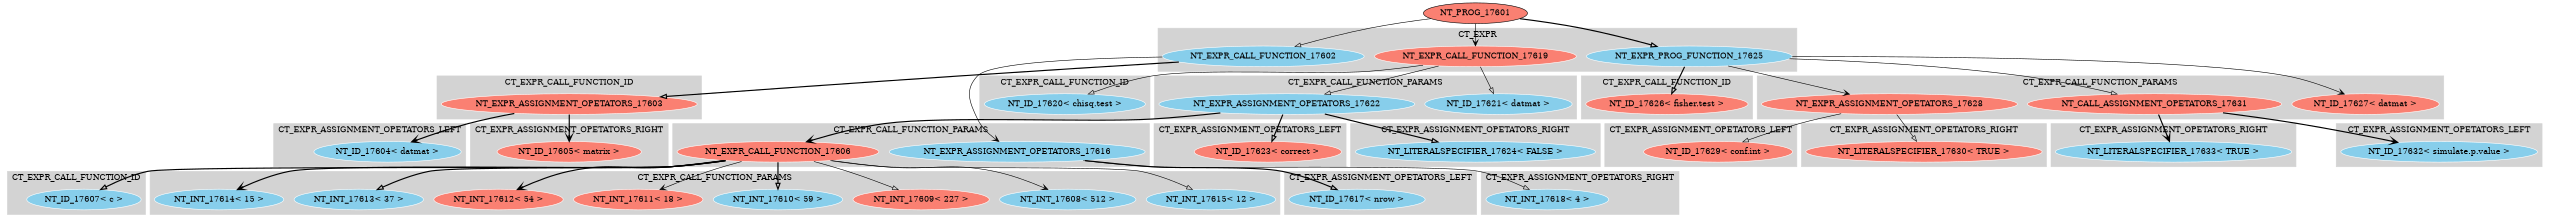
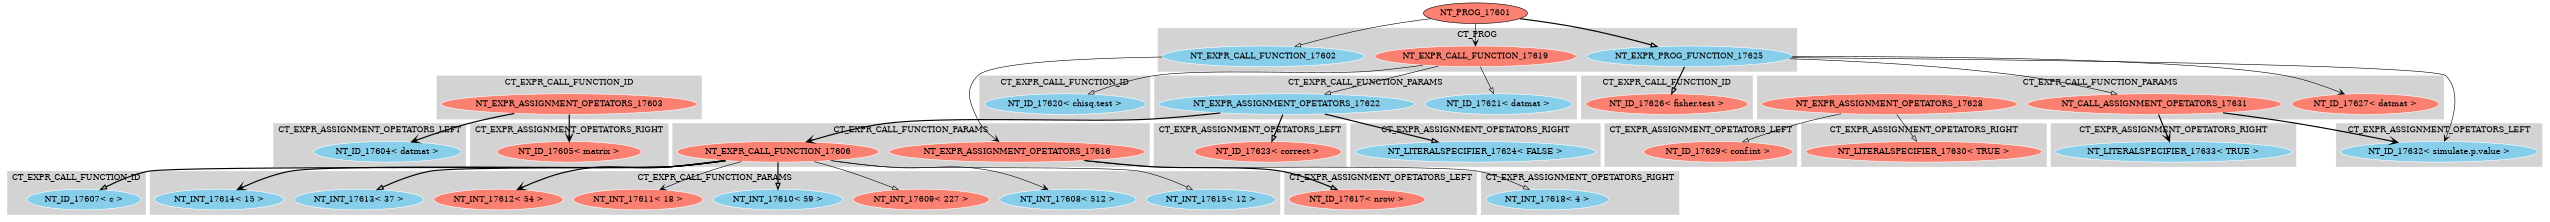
(1477, 35) -> (1477, 35)
(923, 78) -> none
(1786, 79) -> (2223, 64)
(1017, 152) -> (1017, 152)
(1357, 200) -> (1357, 200)
